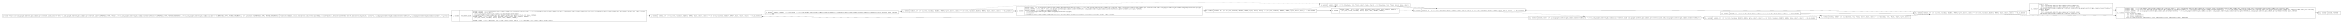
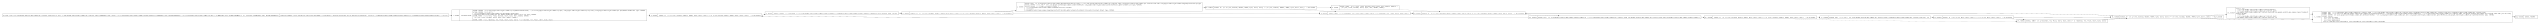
none -> (1875, 17)
